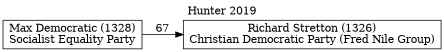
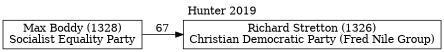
(73, 35) -> (73, 35)
